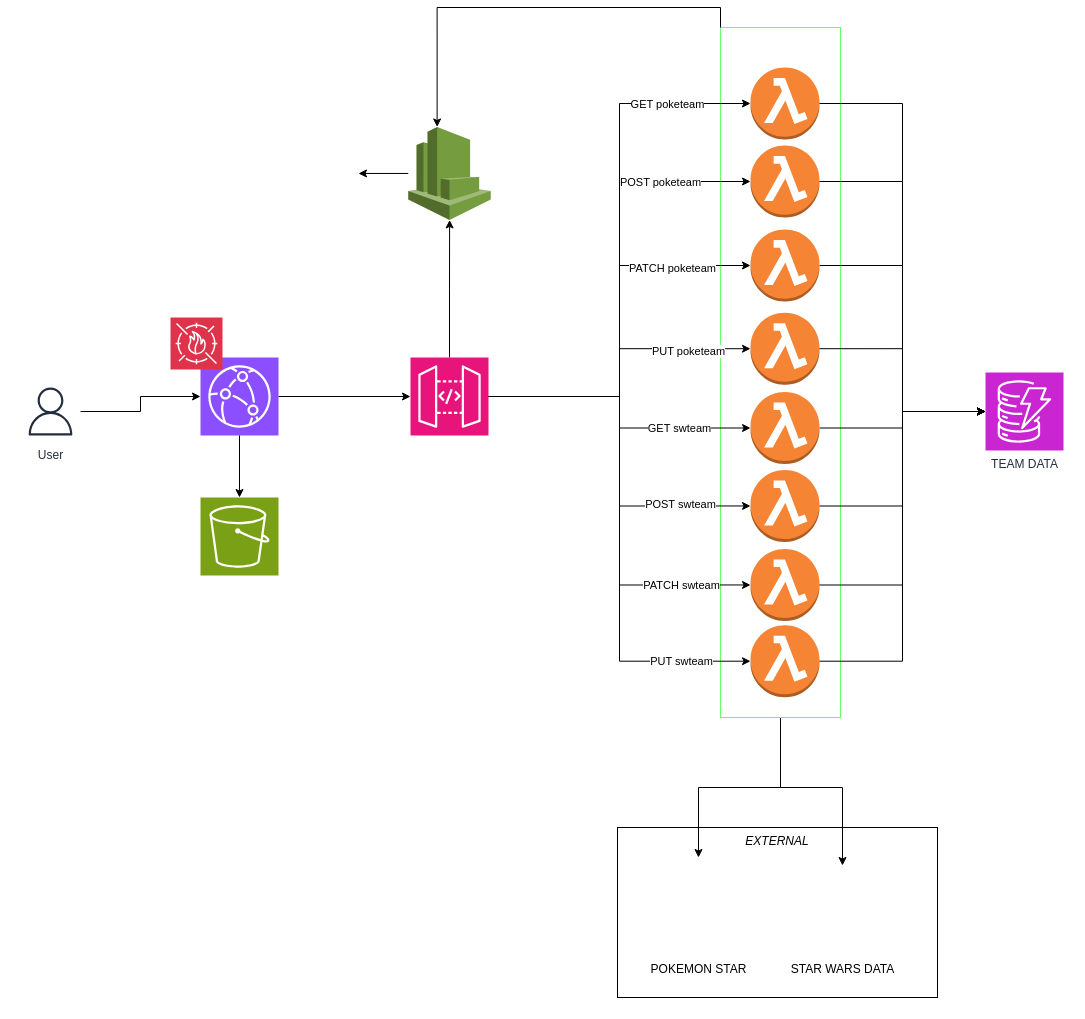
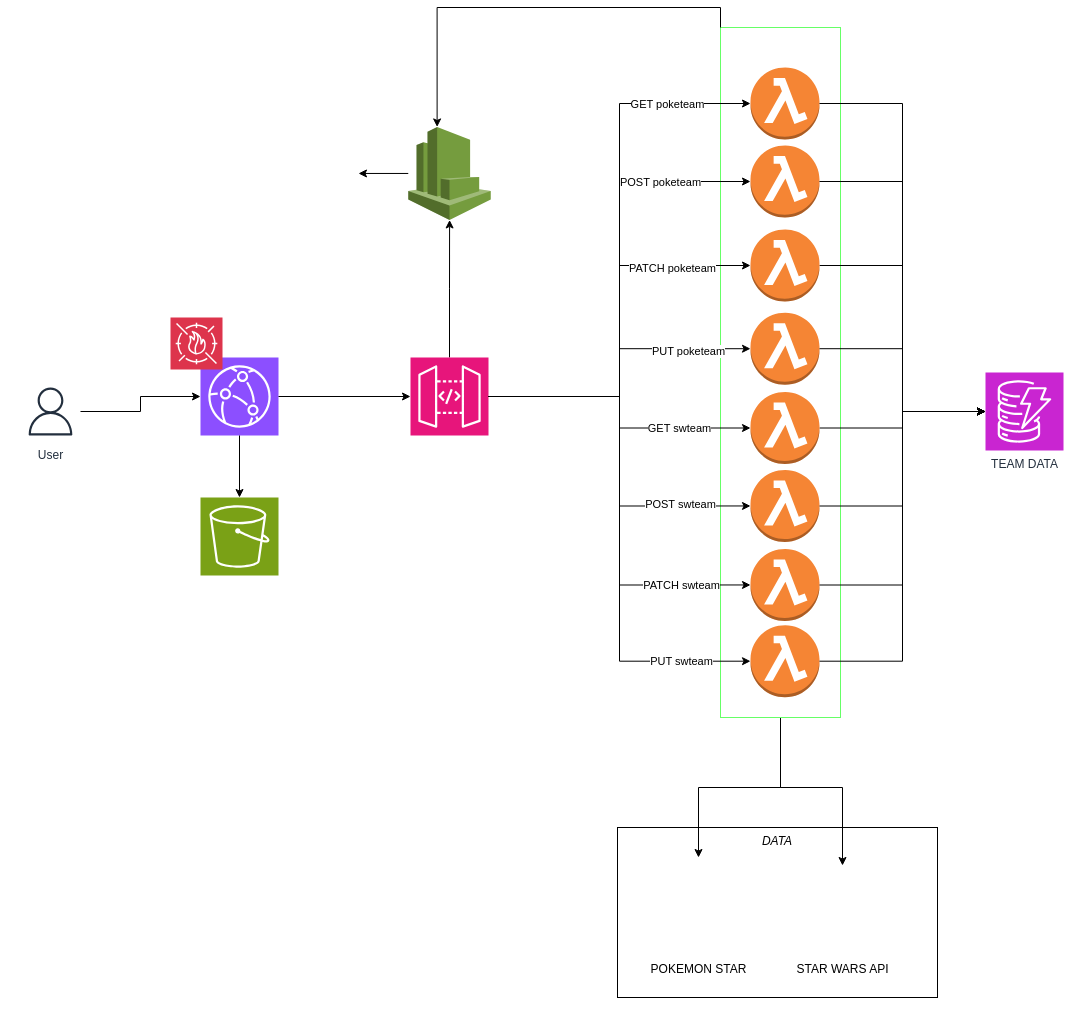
(778, 842) -> (778, 842)
(843, 970) -> (843, 970)
